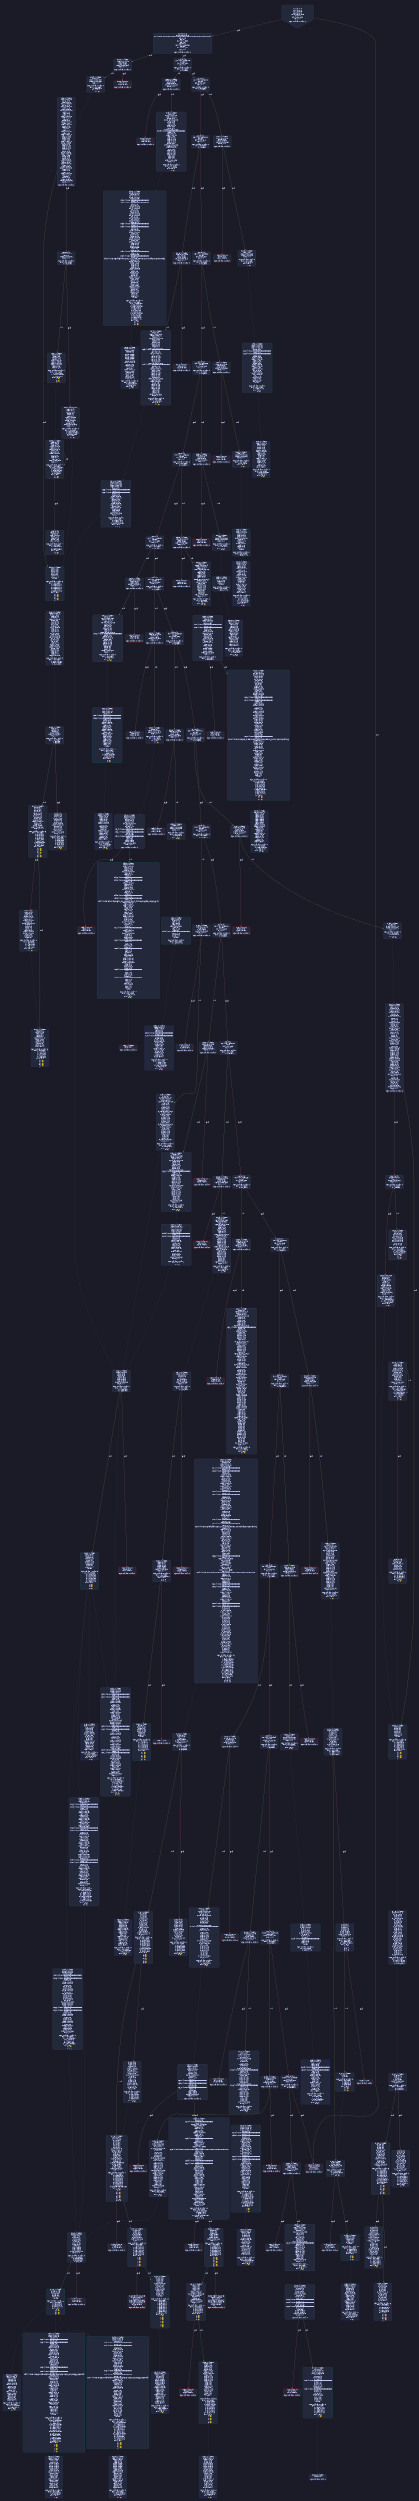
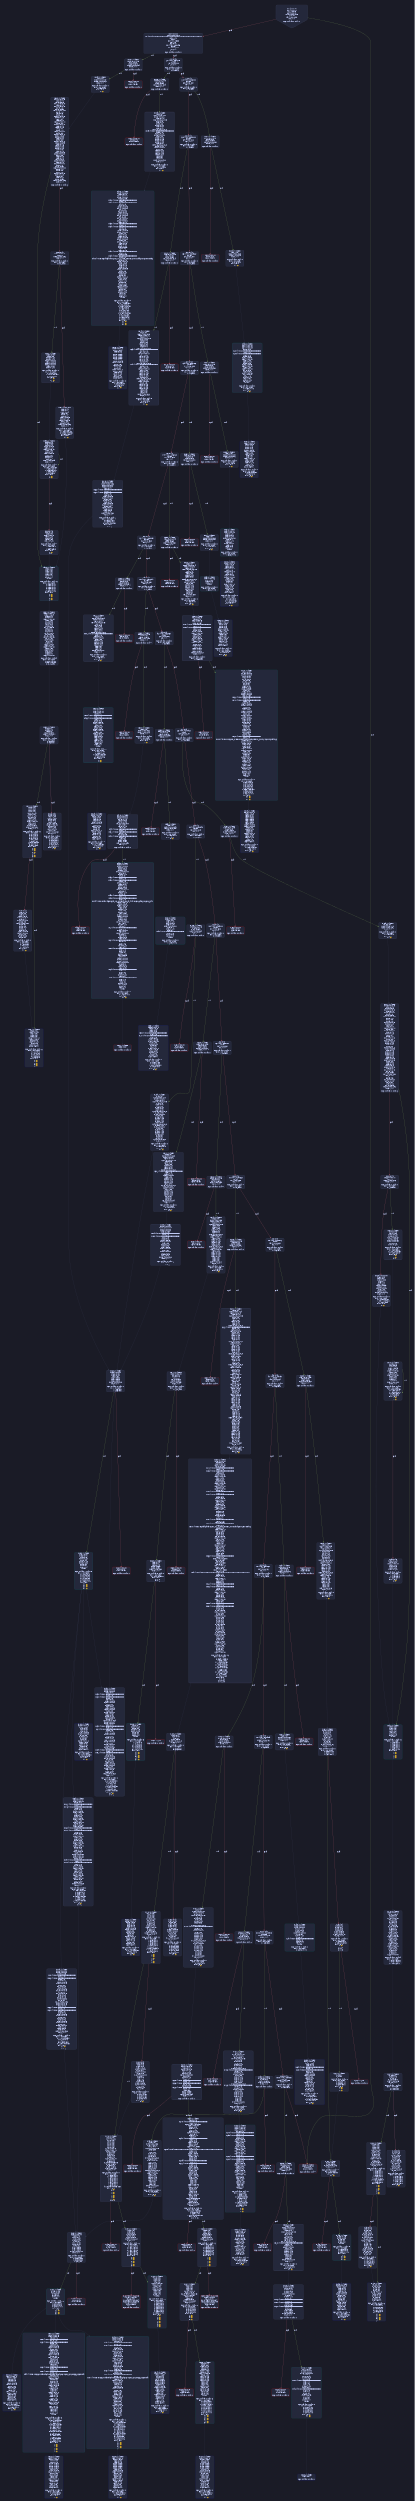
(364, 2082) -> (359, 2082)
